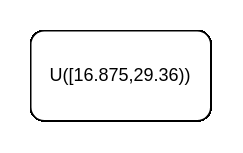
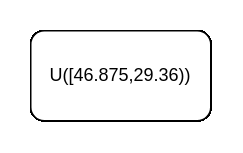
(121, 76) -> (121, 76)
